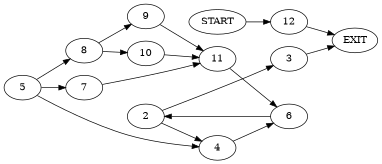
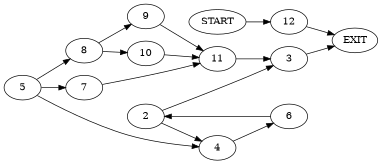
(251, 85) -> (250, 59)
